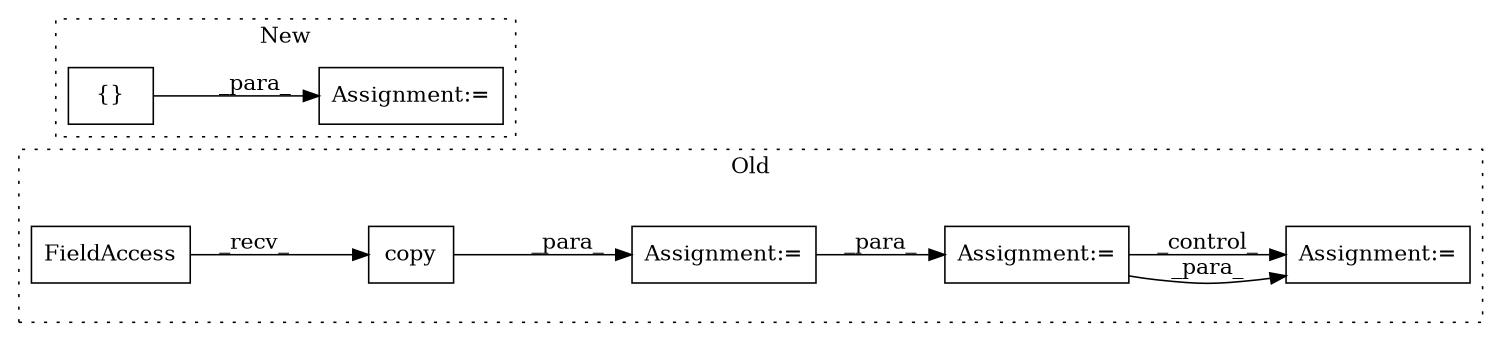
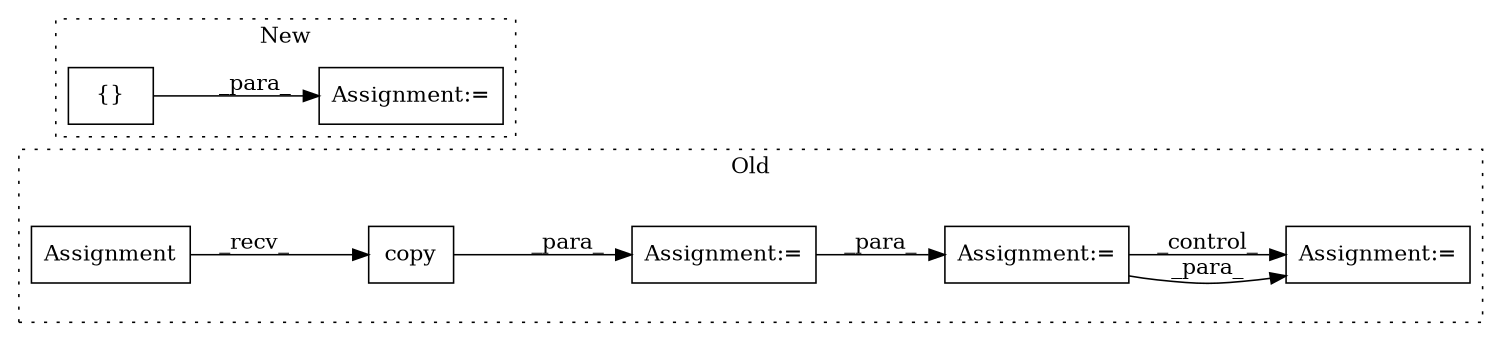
(111, 255) -> (111, 255)
